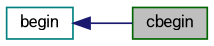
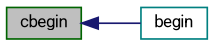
(111, 23) -> (120, 23)
